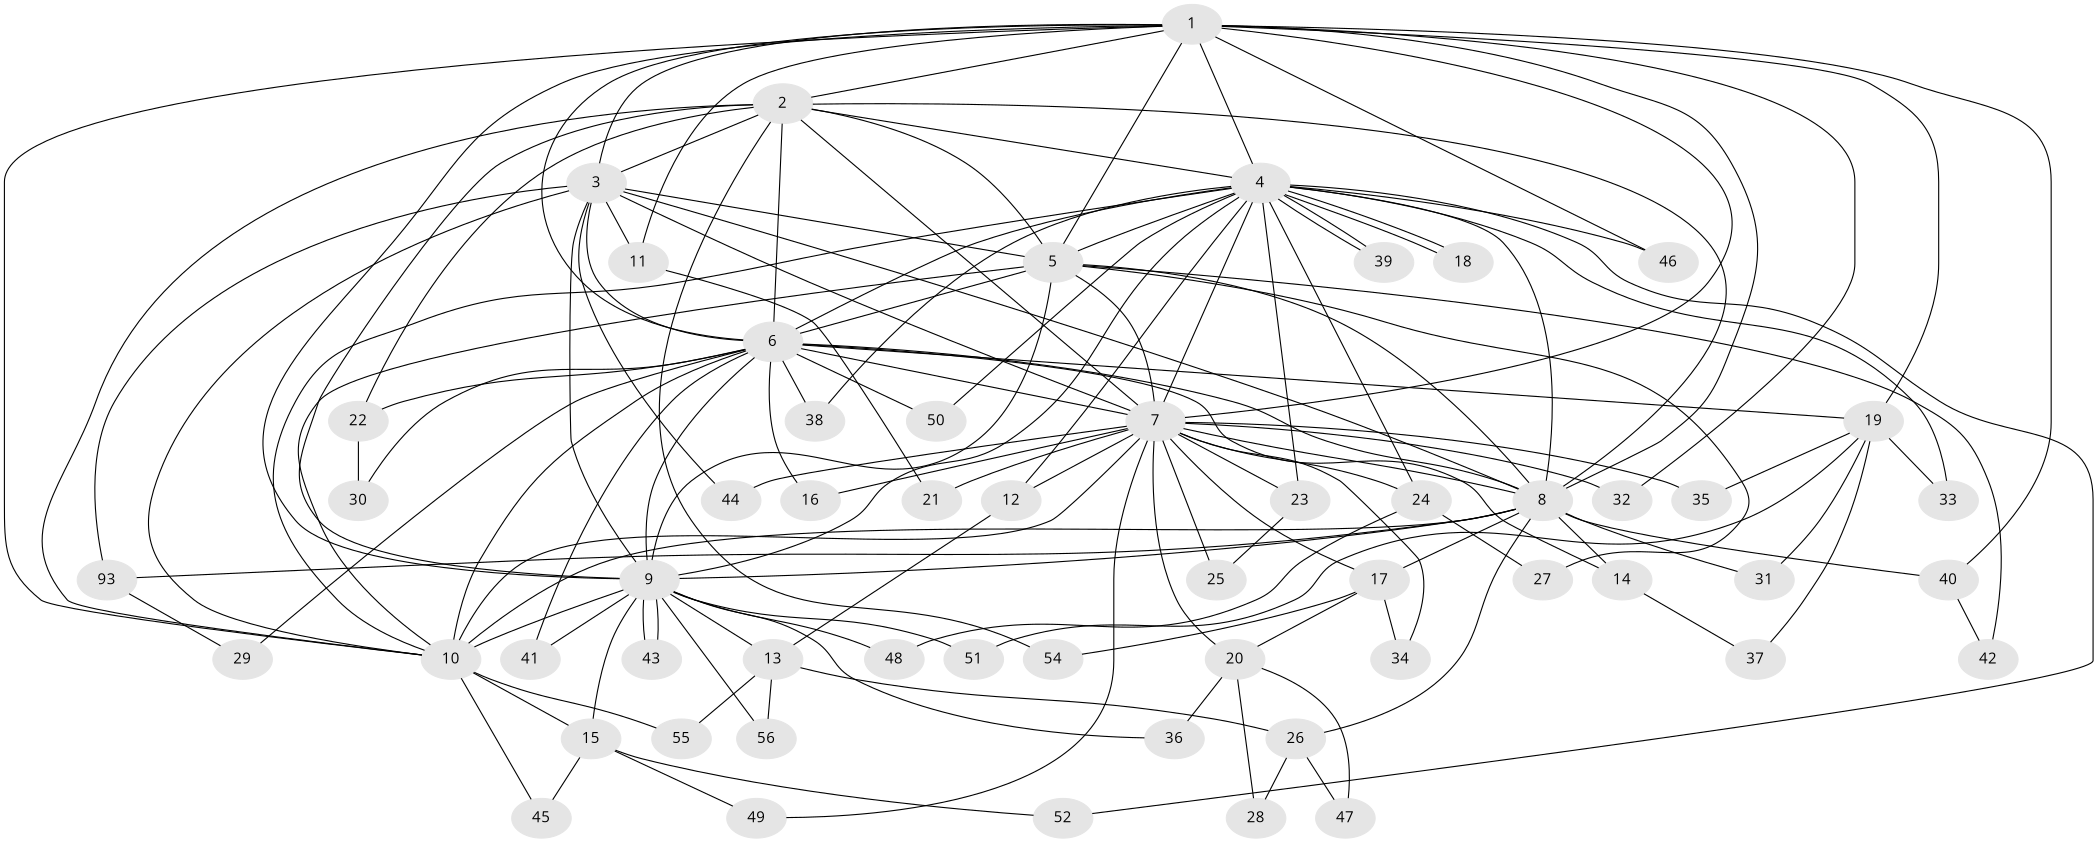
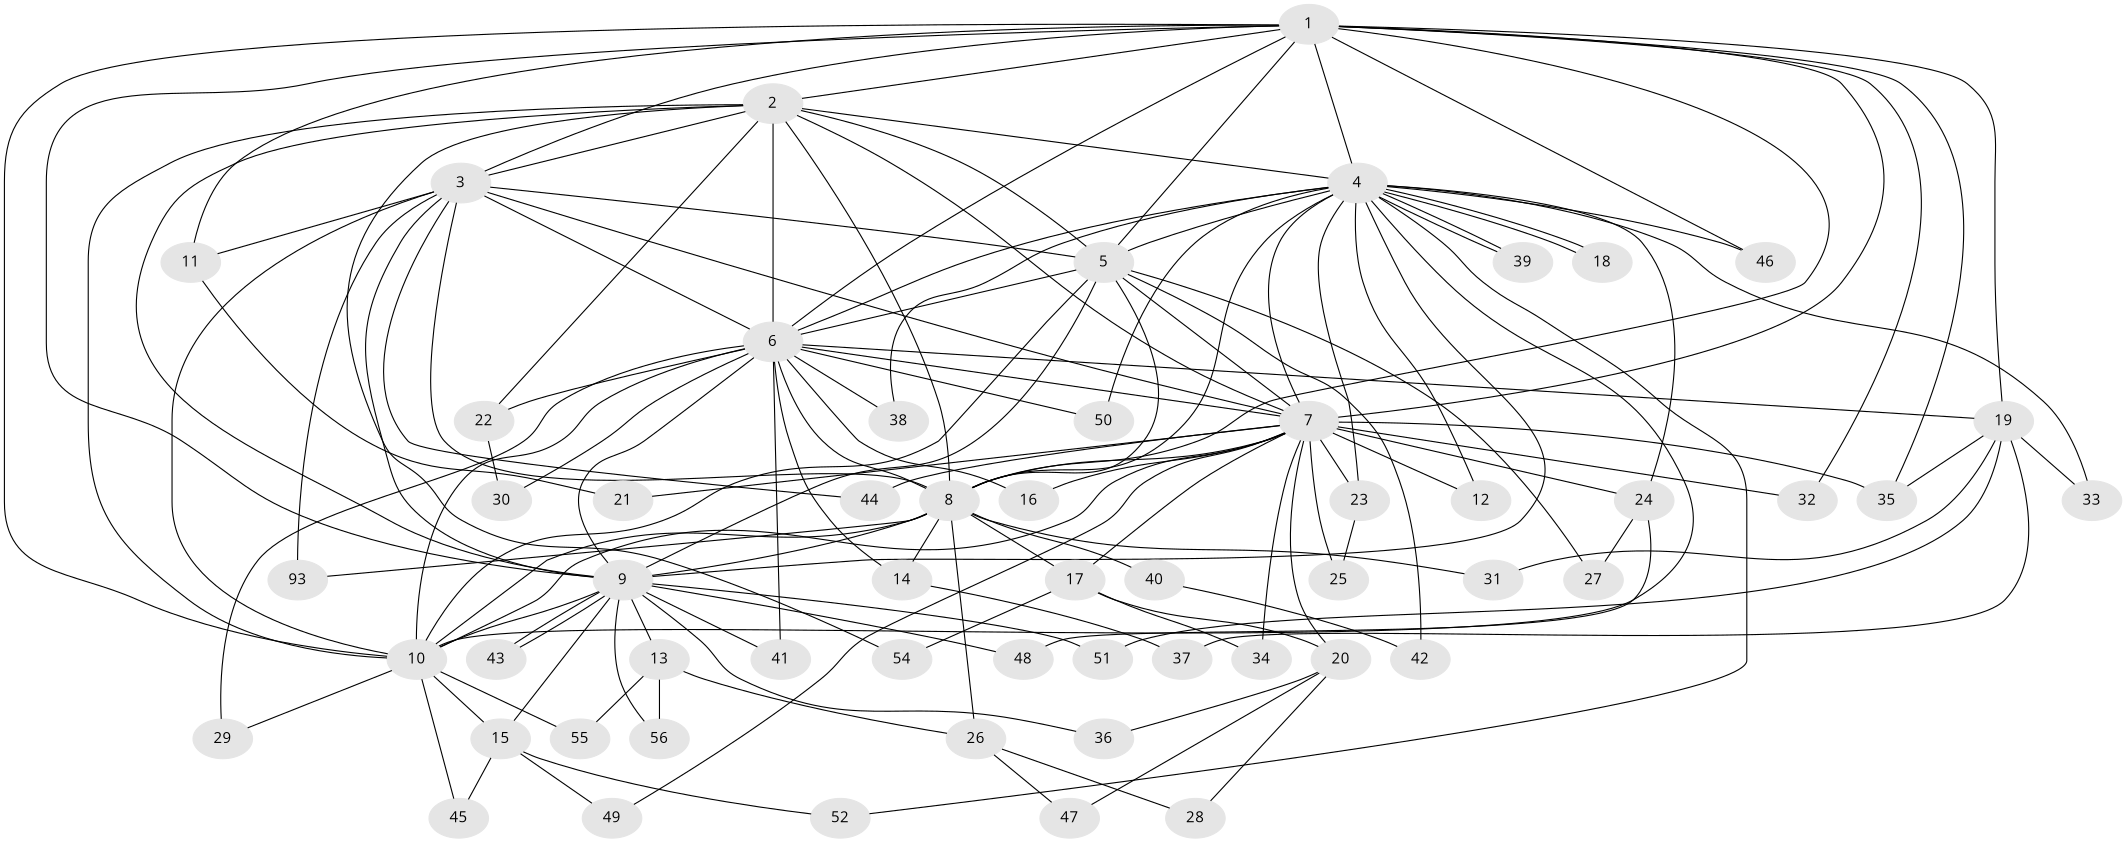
(1865, 72) -> (1858, 70)
(892, 580) -> none
(163, 613) -> (320, 699)
